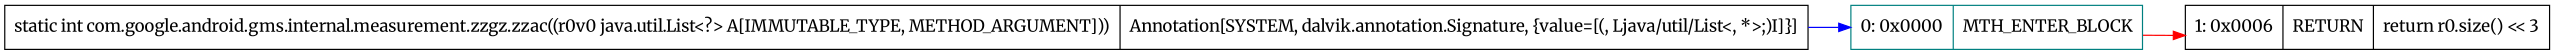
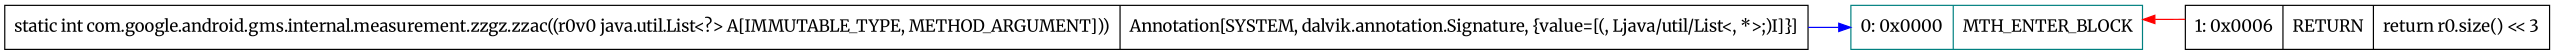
(2158, 35) -> (2170, 19)
